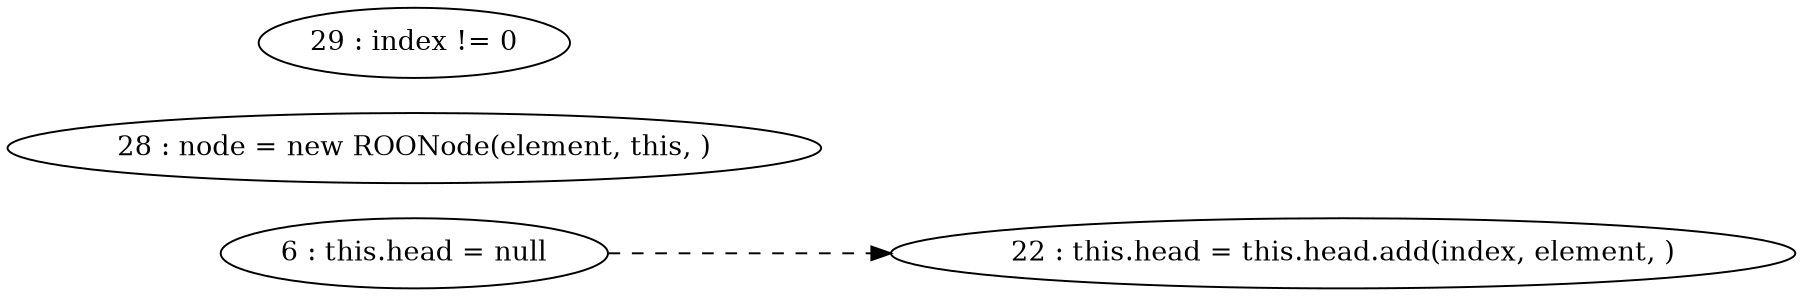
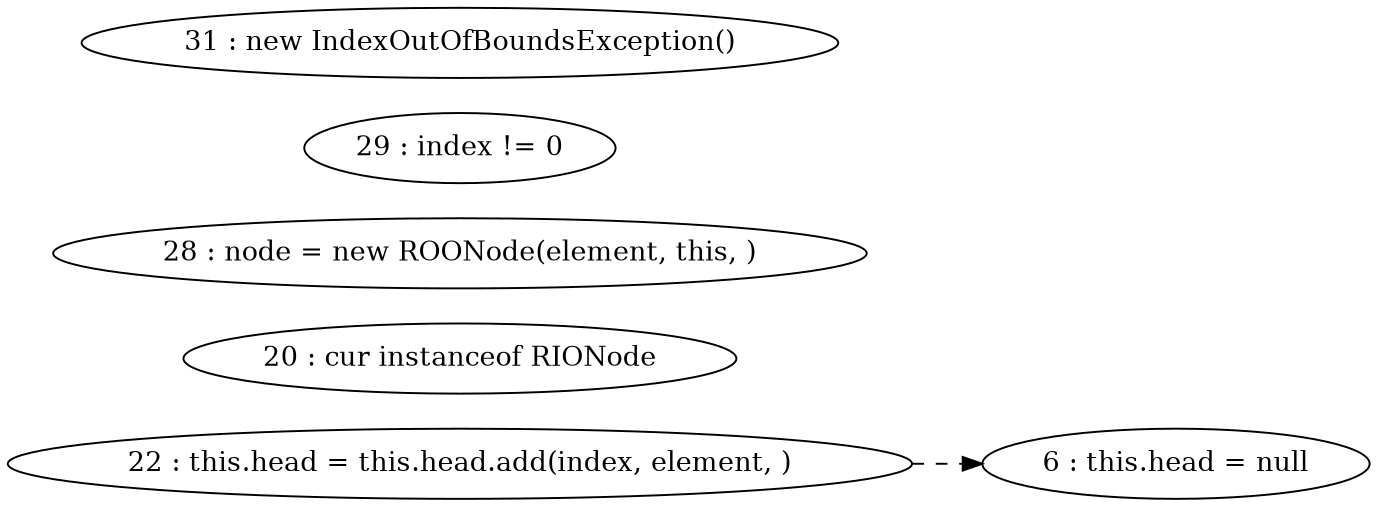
none -> (460, 43)
(740, 253) -> (937, 464)
none -> (460, 359)
